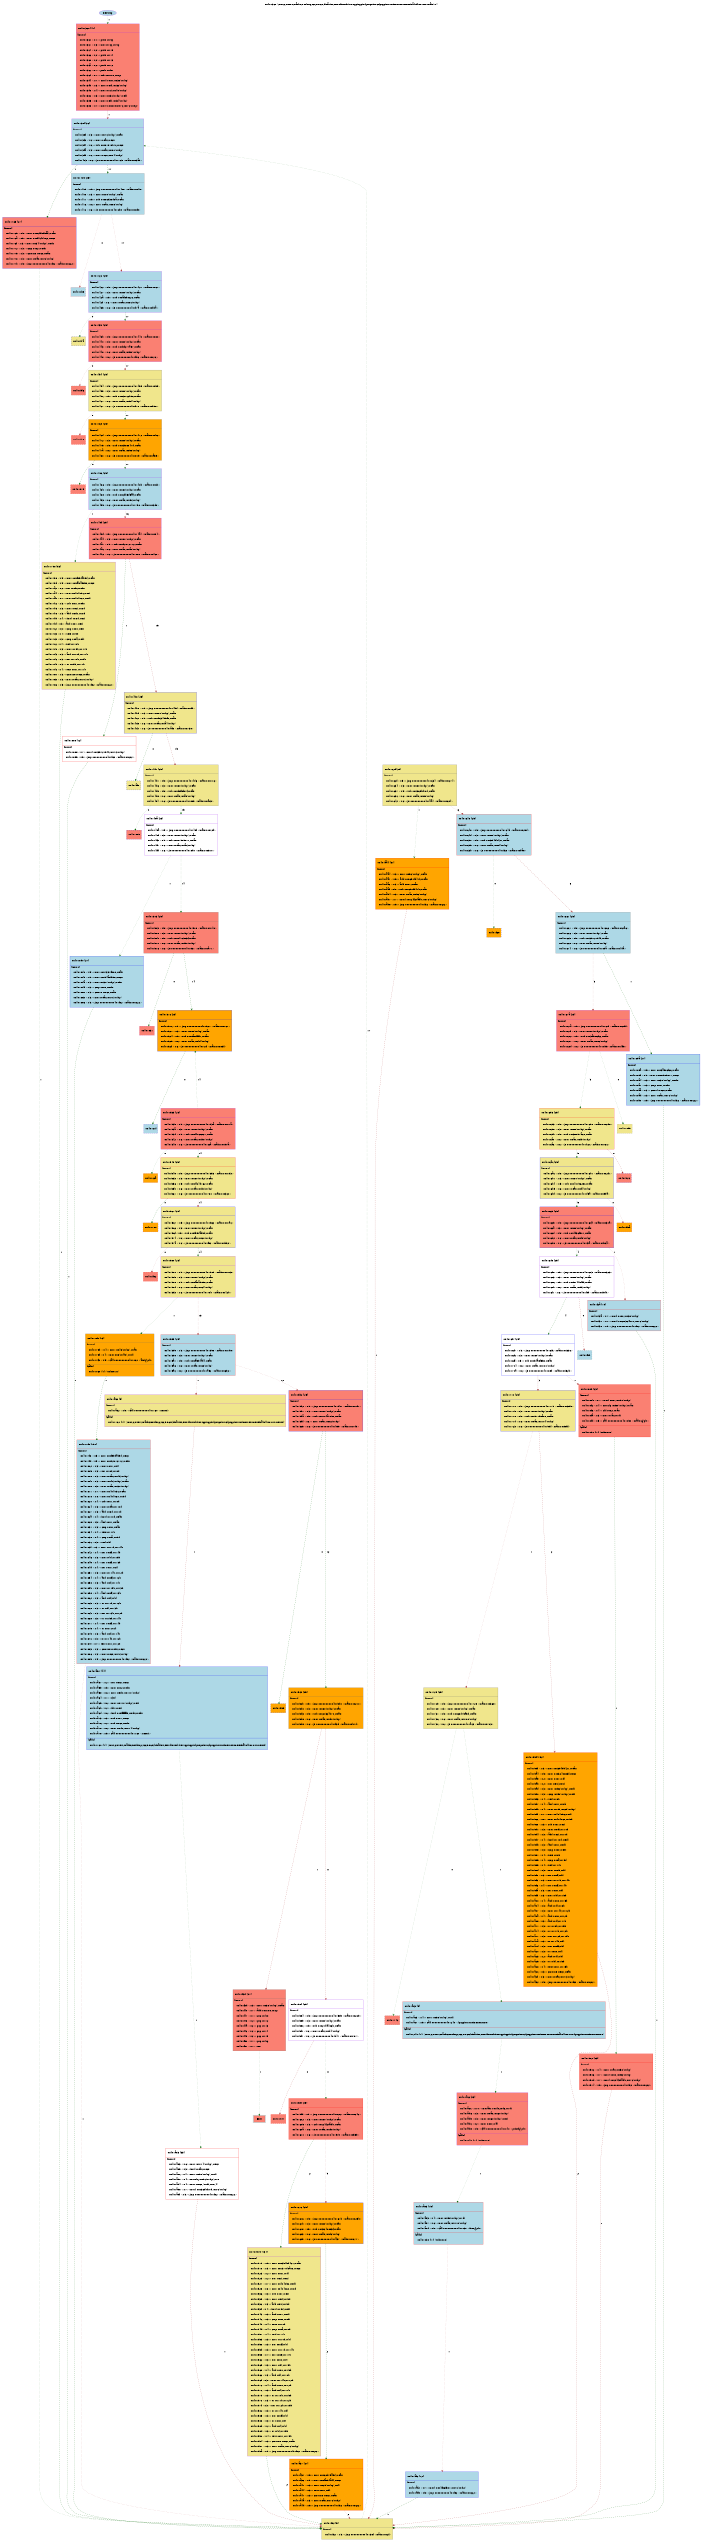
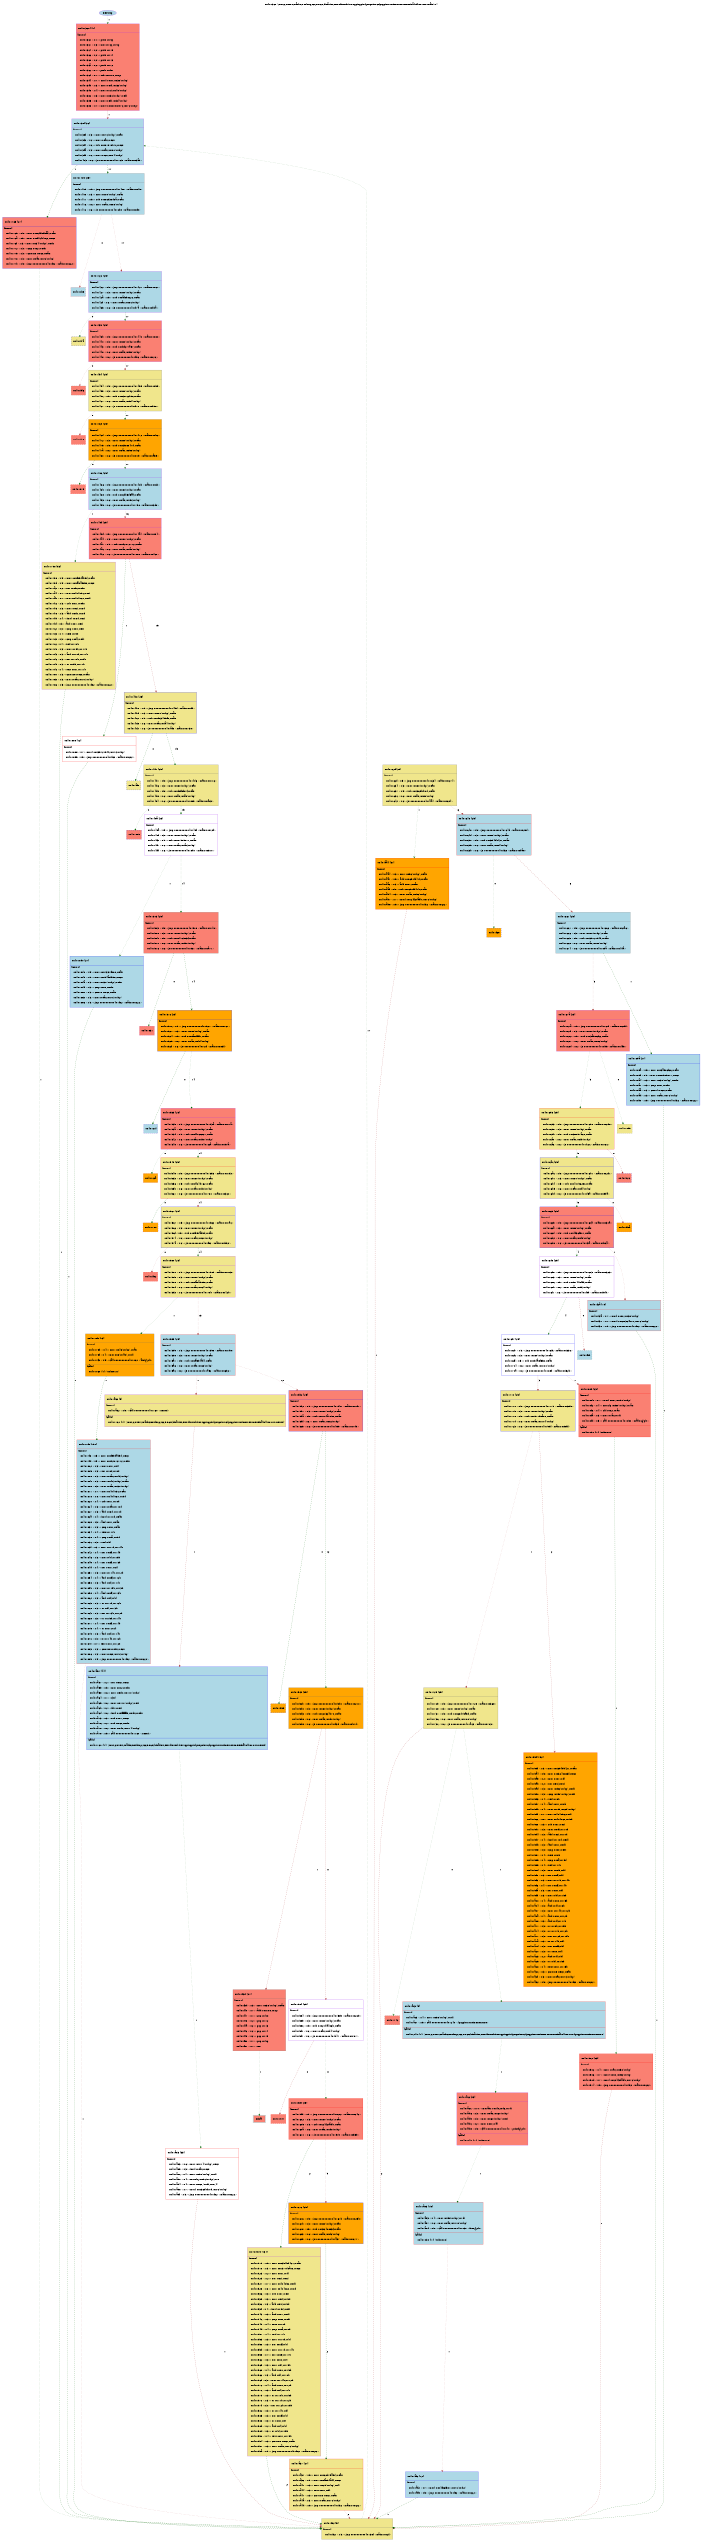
(171, 748) -> (171, 748)
(196, 1080) -> (189, 1079)
(259, 2119) -> (259, 2119)
(577, 2298) -> (380, 2117)
(326, 2485) -> (326, 2485)
